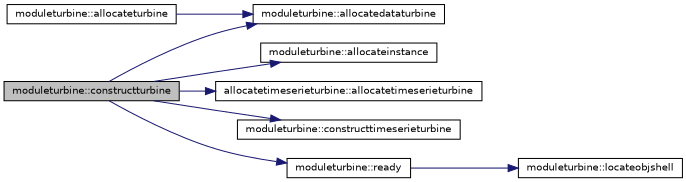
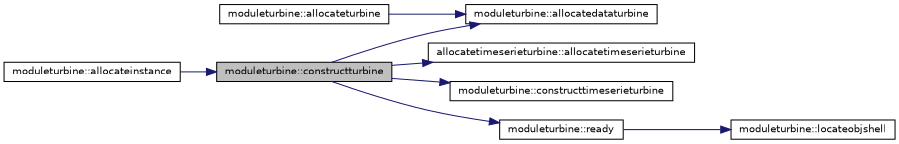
(212, 72) -> (193, 72)
